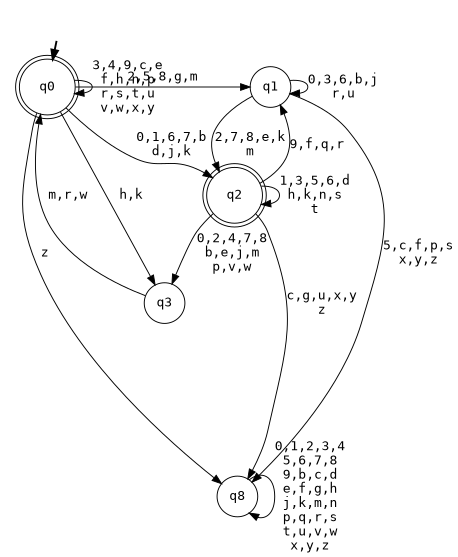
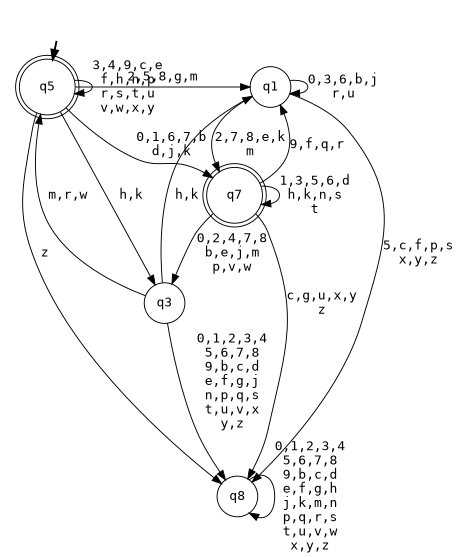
(47, 87) -> (47, 87)
none -> (172, 177)
(235, 195) -> (235, 195)
none -> (186, 401)
